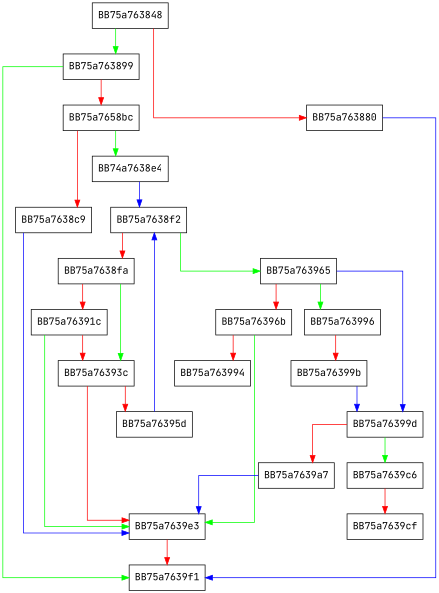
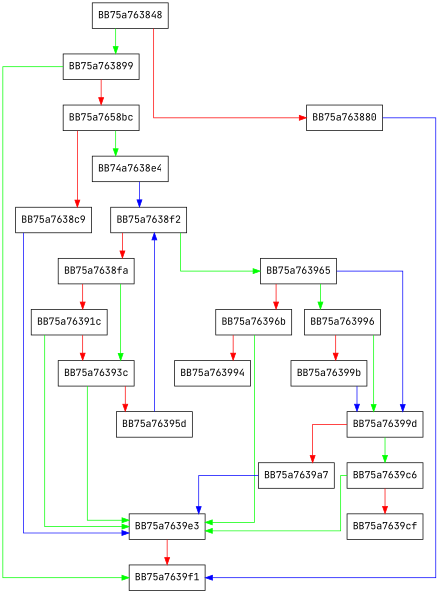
none -> (374, 370)
(87, 471) -> (87, 471)
none -> (307, 531)
